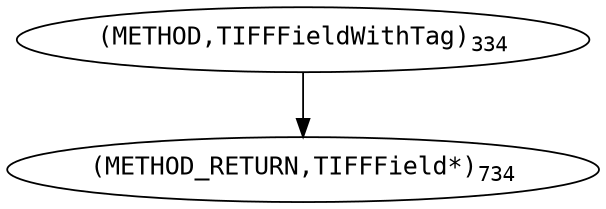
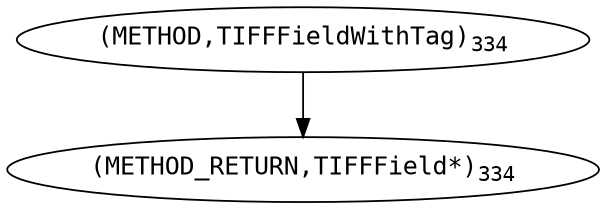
(497, 167) -> (497, 167)
